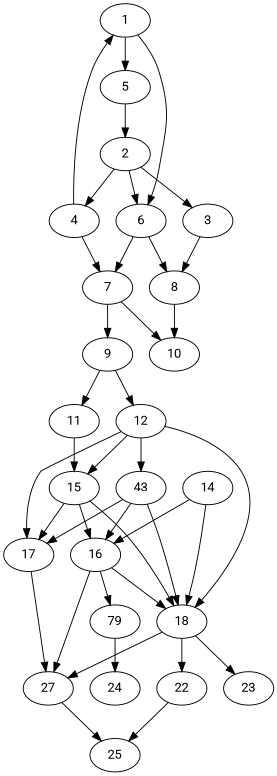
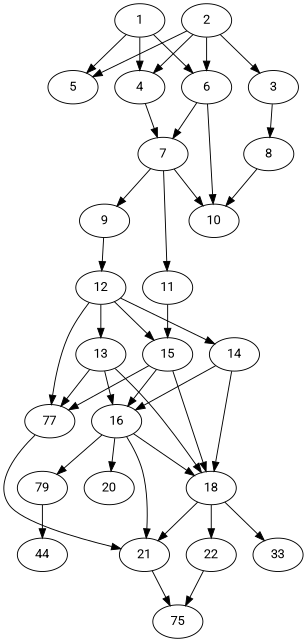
(125, 116) -> (146, 51)
(79, 121) -> (140, 47)
(156, 250) -> (210, 149)
(93, 384) -> (165, 216)
none -> (109, 488)
(141, 488) -> (101, 354)
(249, 496) -> (161, 318)
(29, 555) -> (50, 421)
(48, 688) -> (144, 555)
(115, 688) -> (42, 555)
(249, 688) -> (278, 555)
(115, 755) -> (178, 622)
